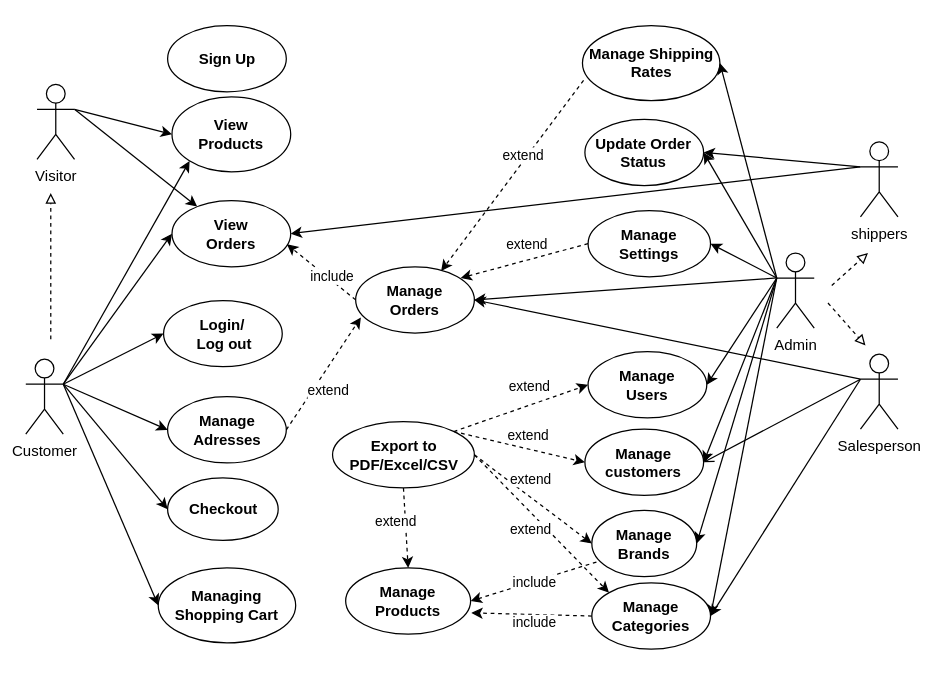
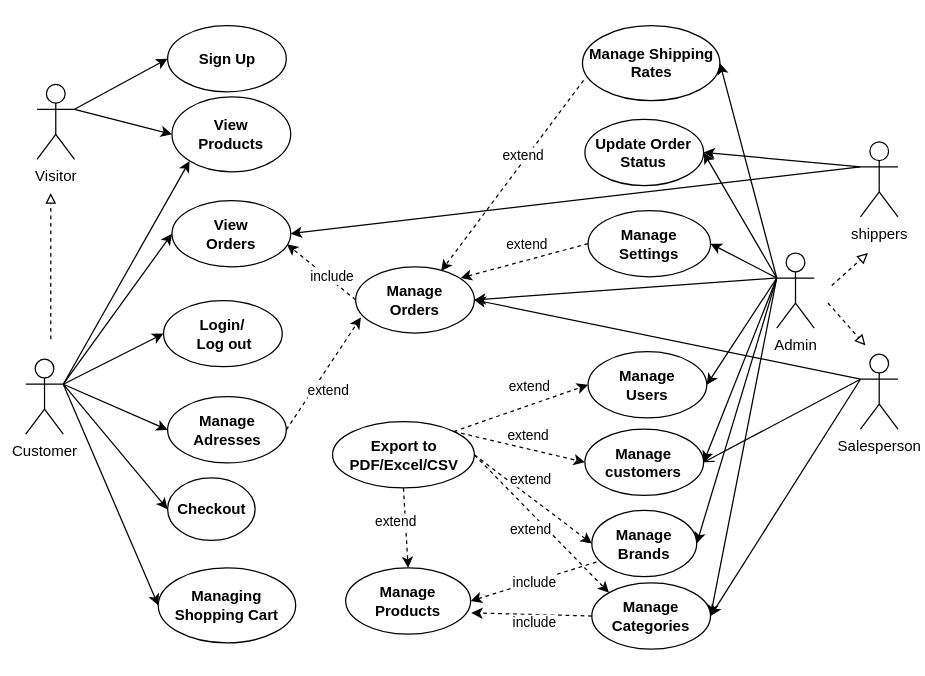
(135, 157) -> (118, 85)
(223, 509) -> (211, 509)
